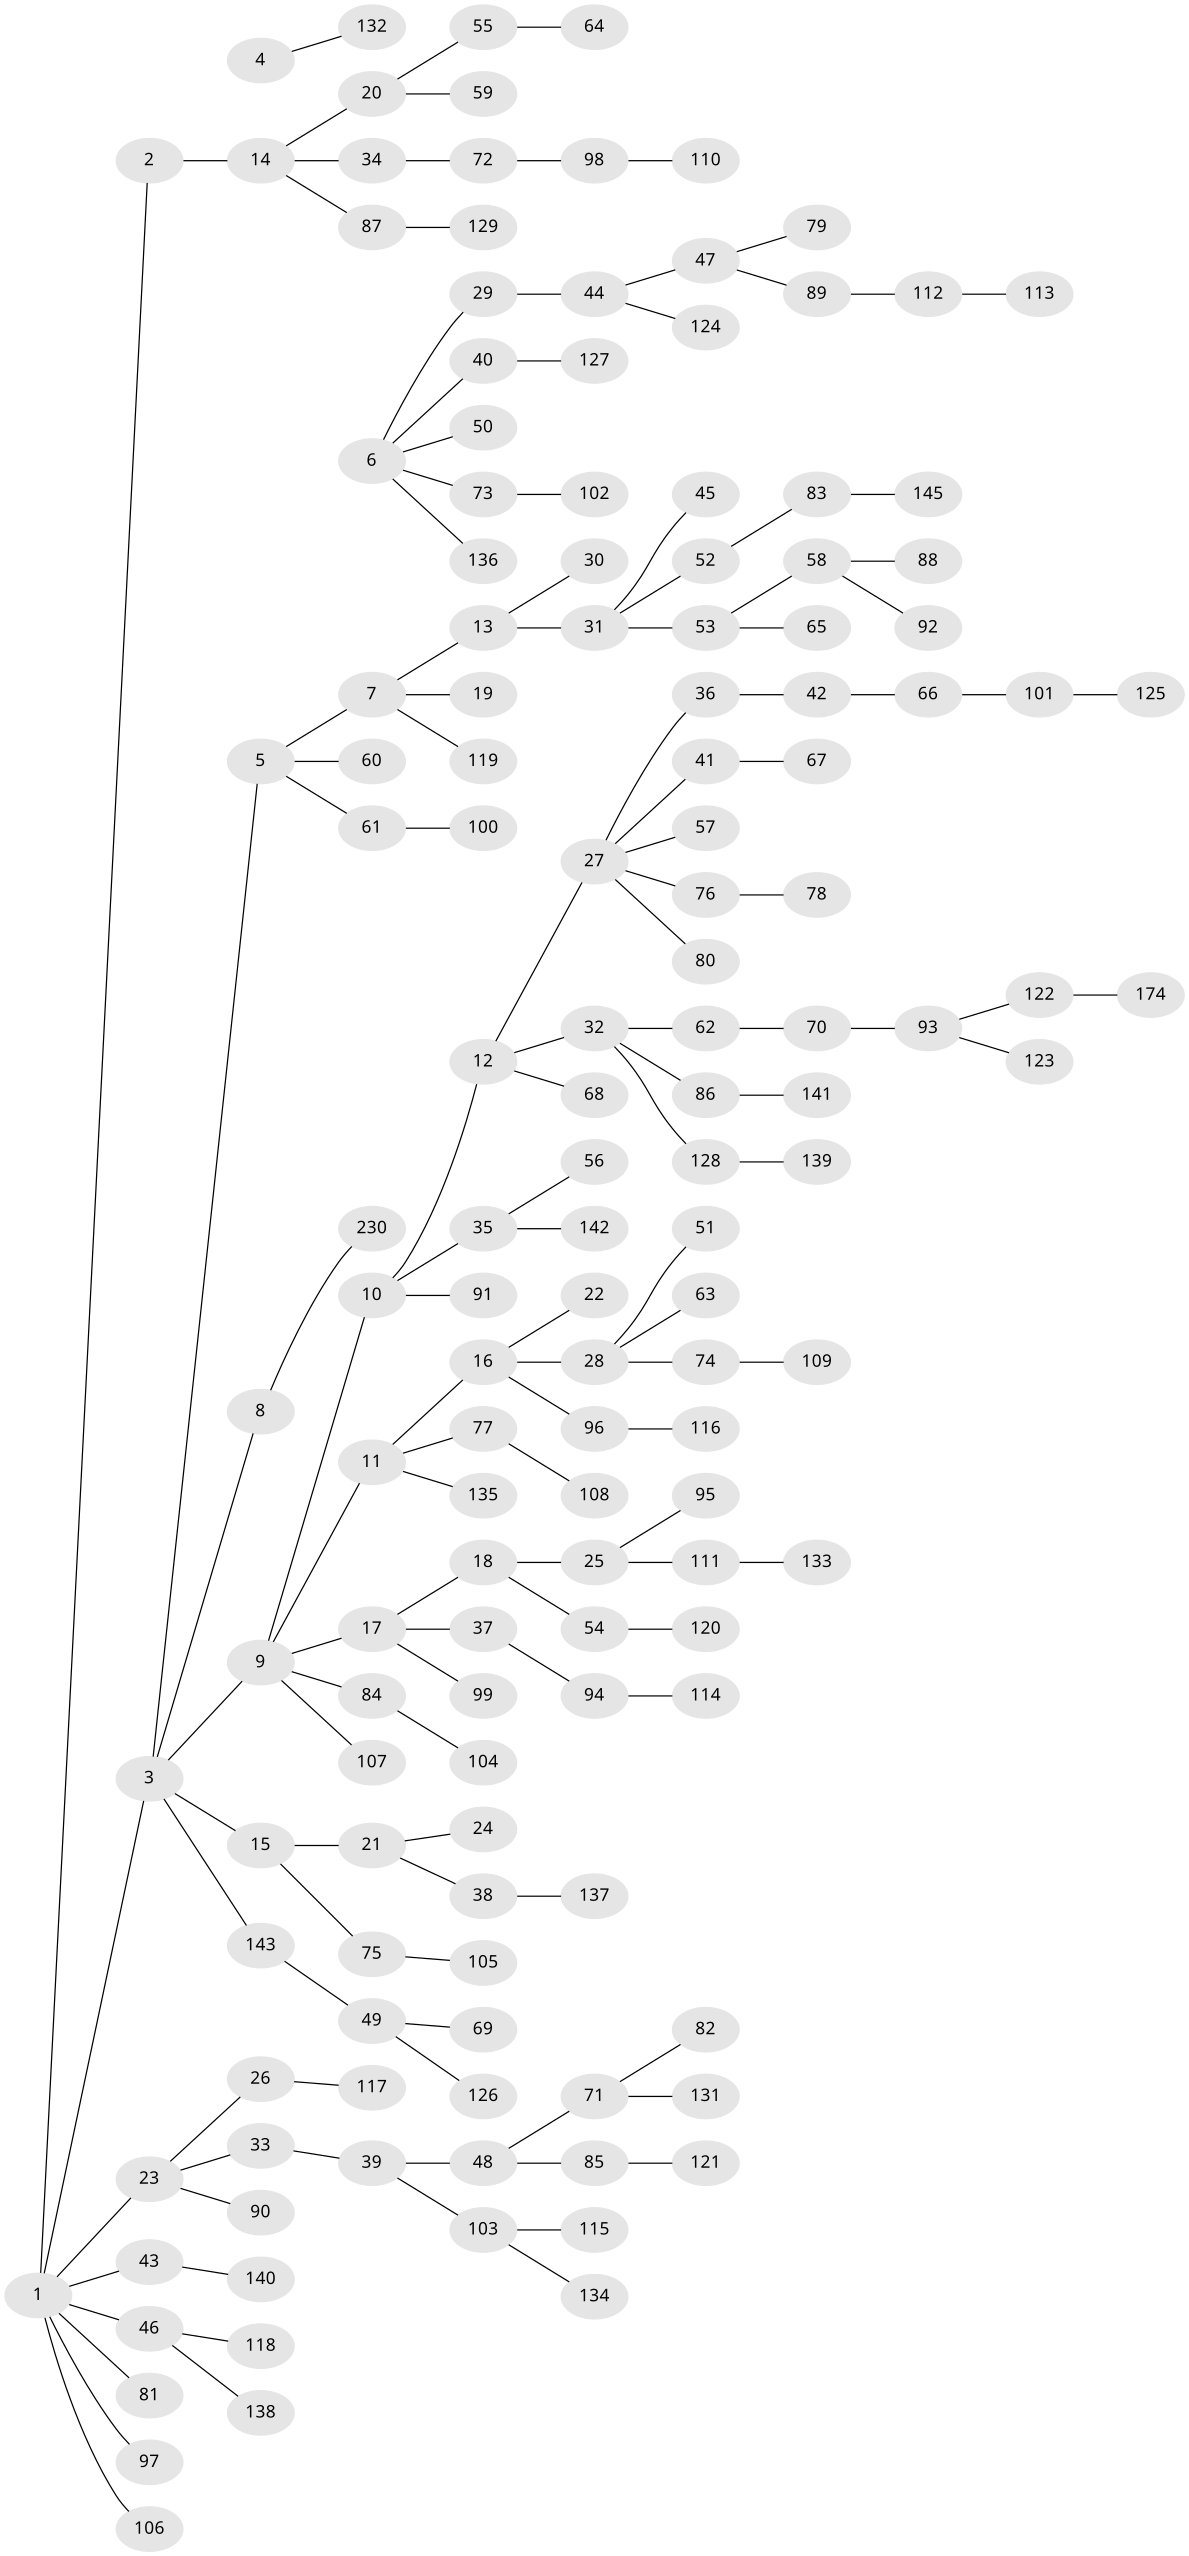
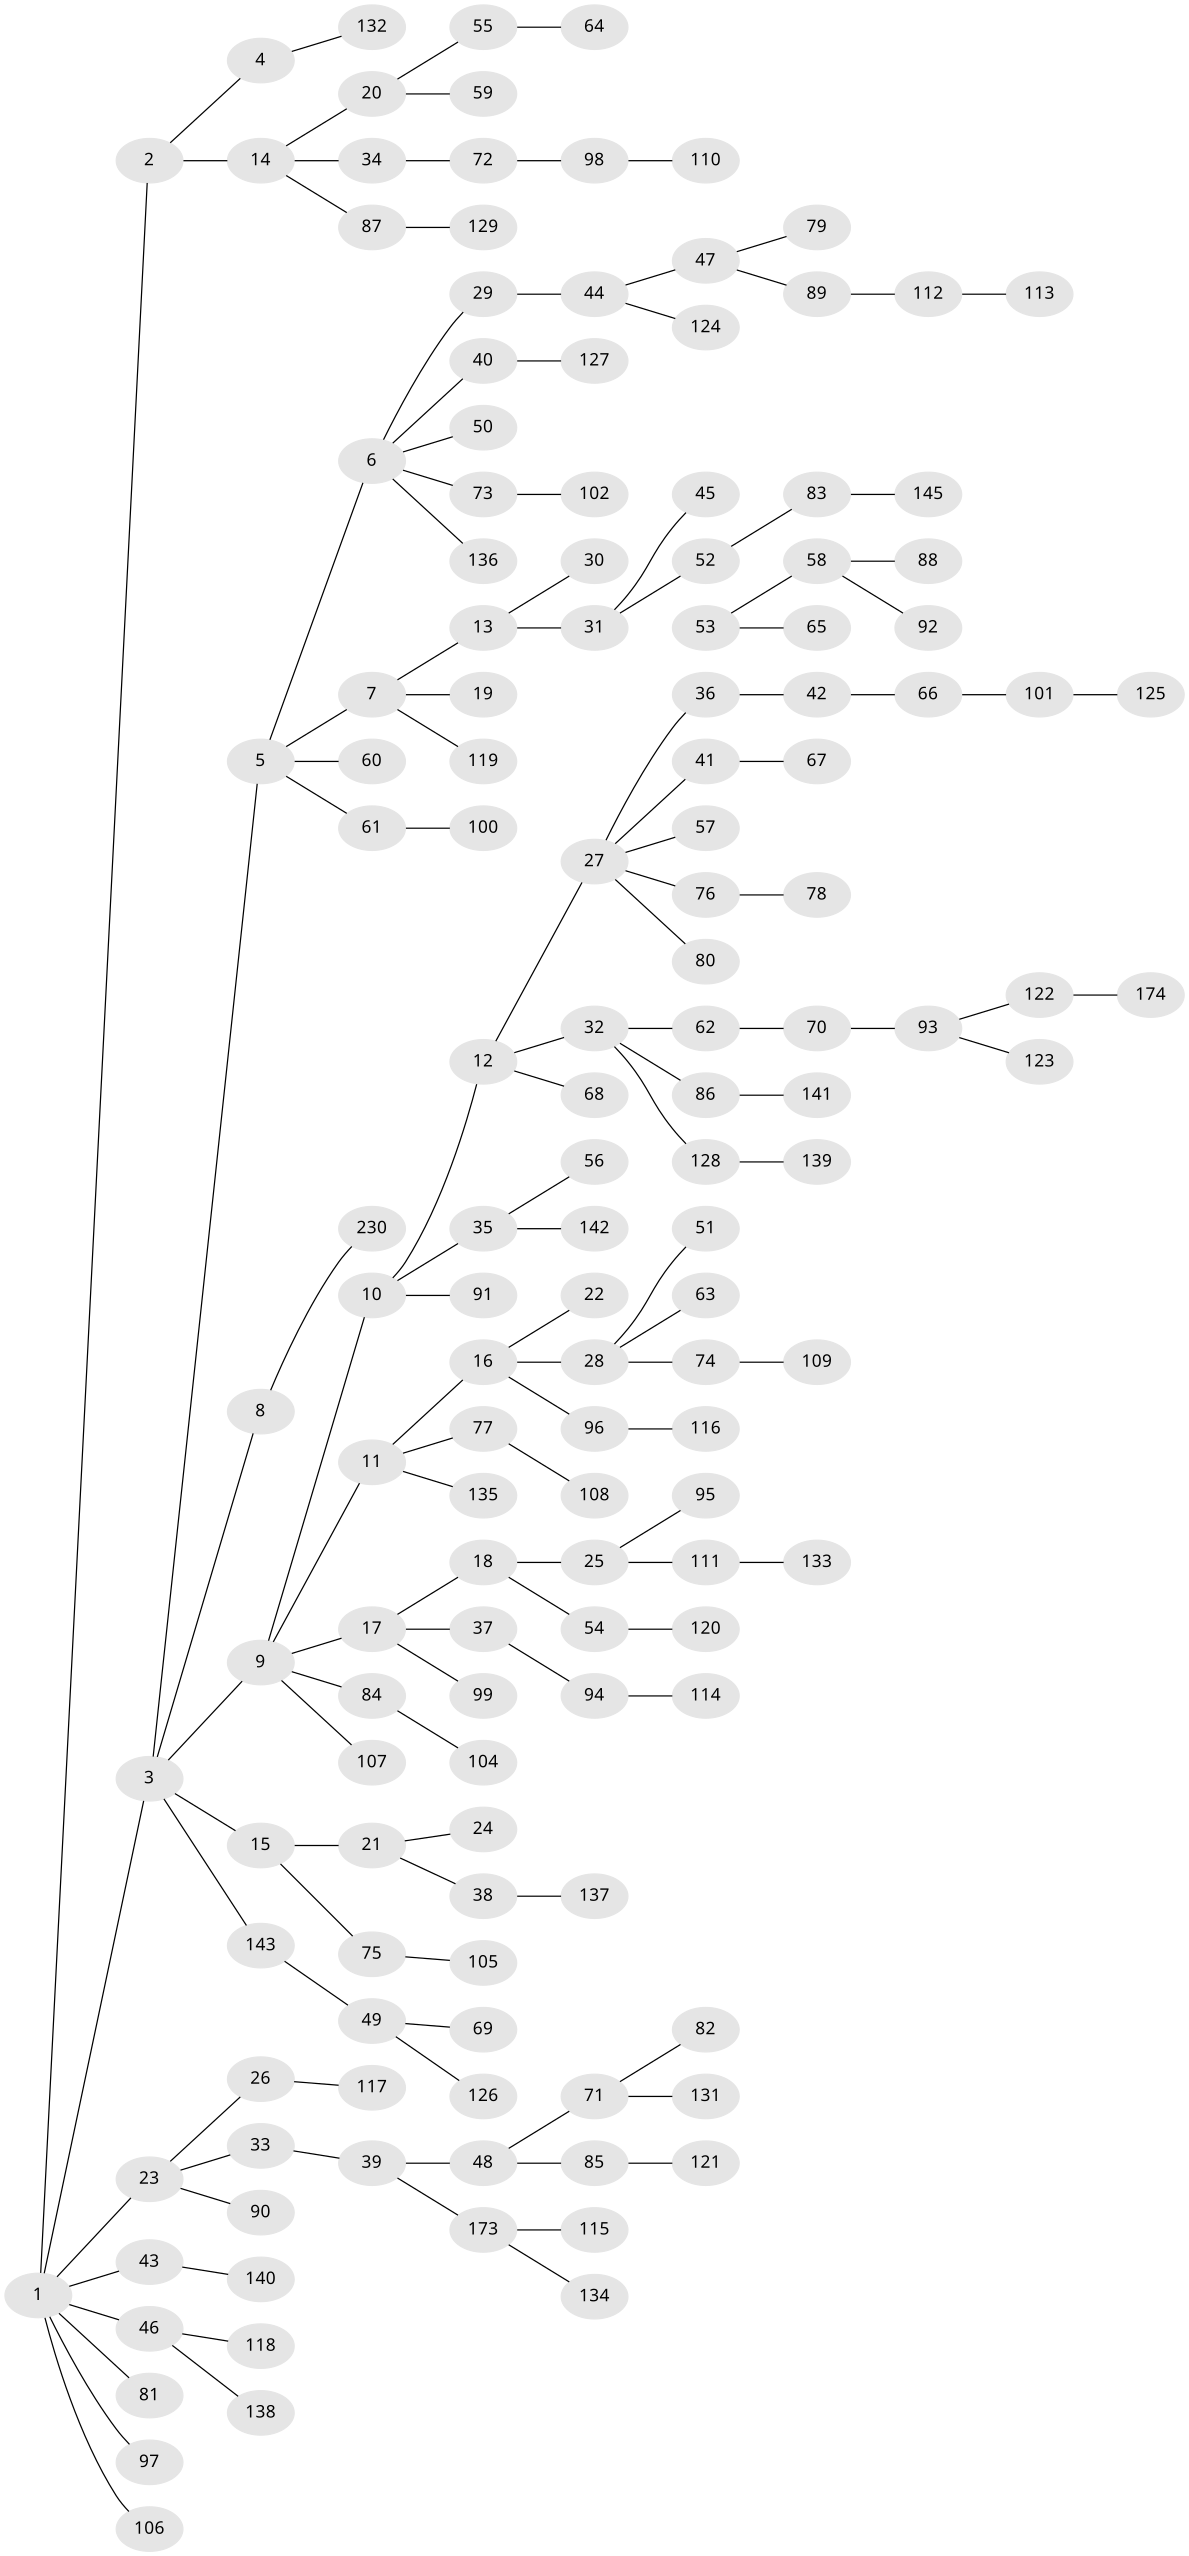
none -> (205, 111)
none -> (316, 611)
(650, 628) -> none
(483, 2230) -> (483, 2230)
